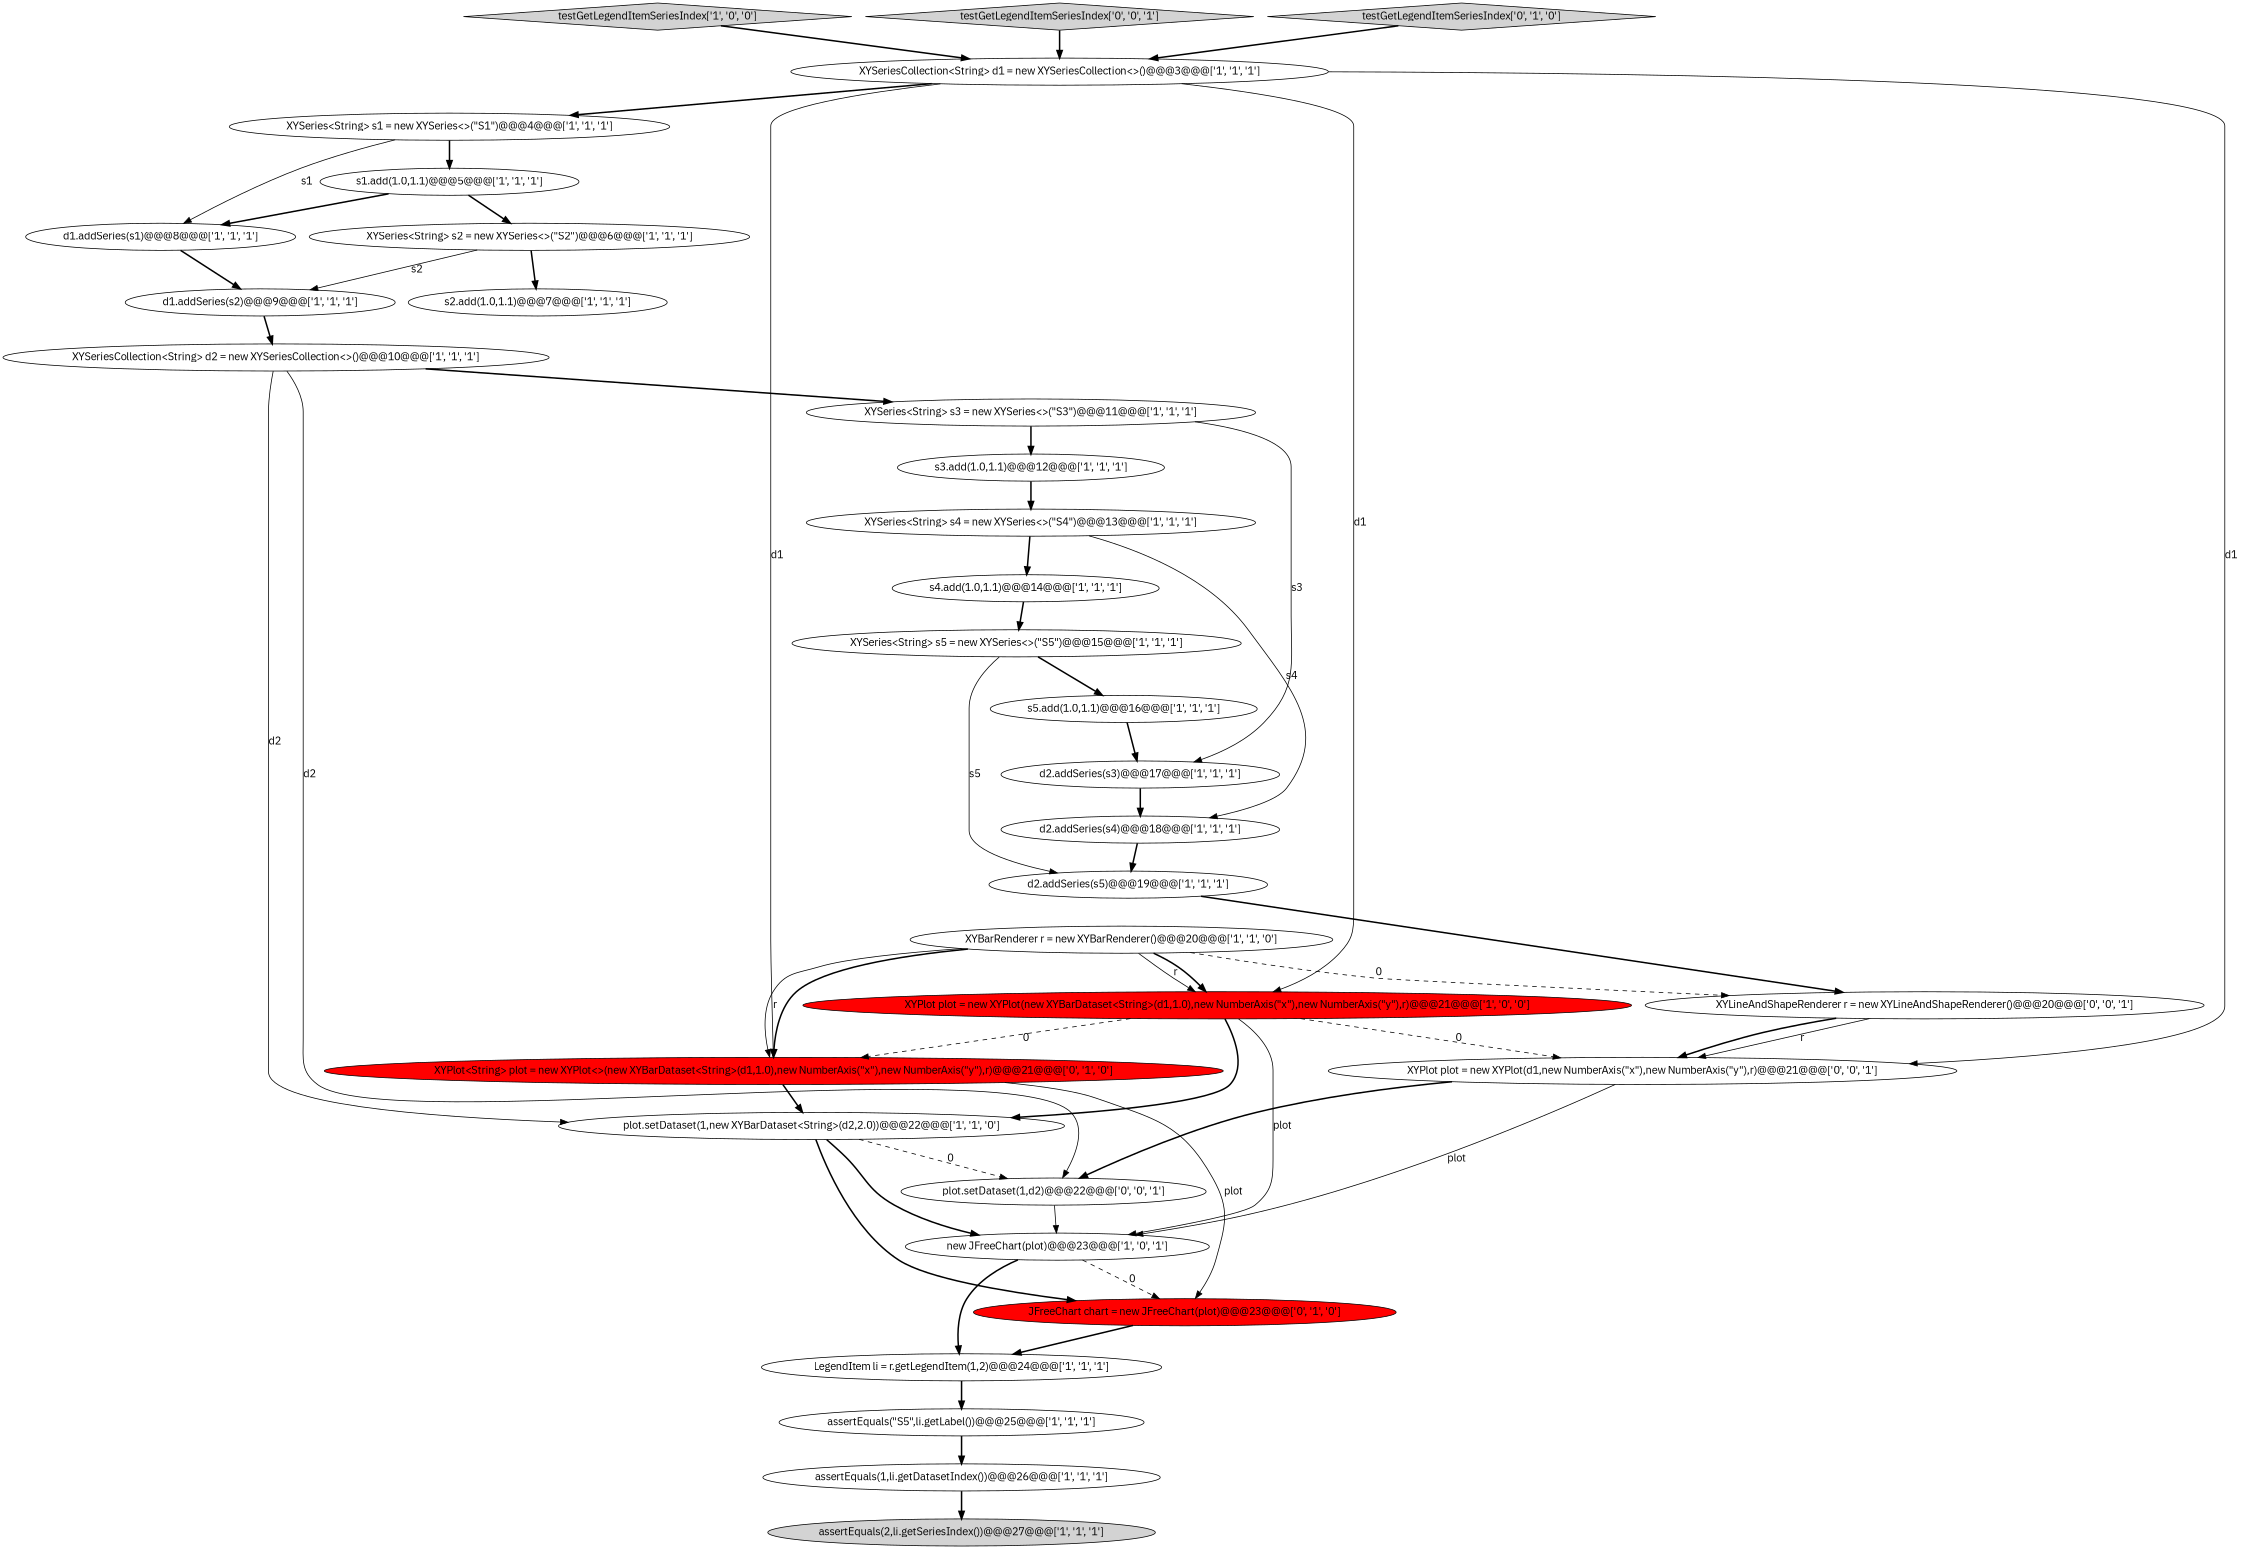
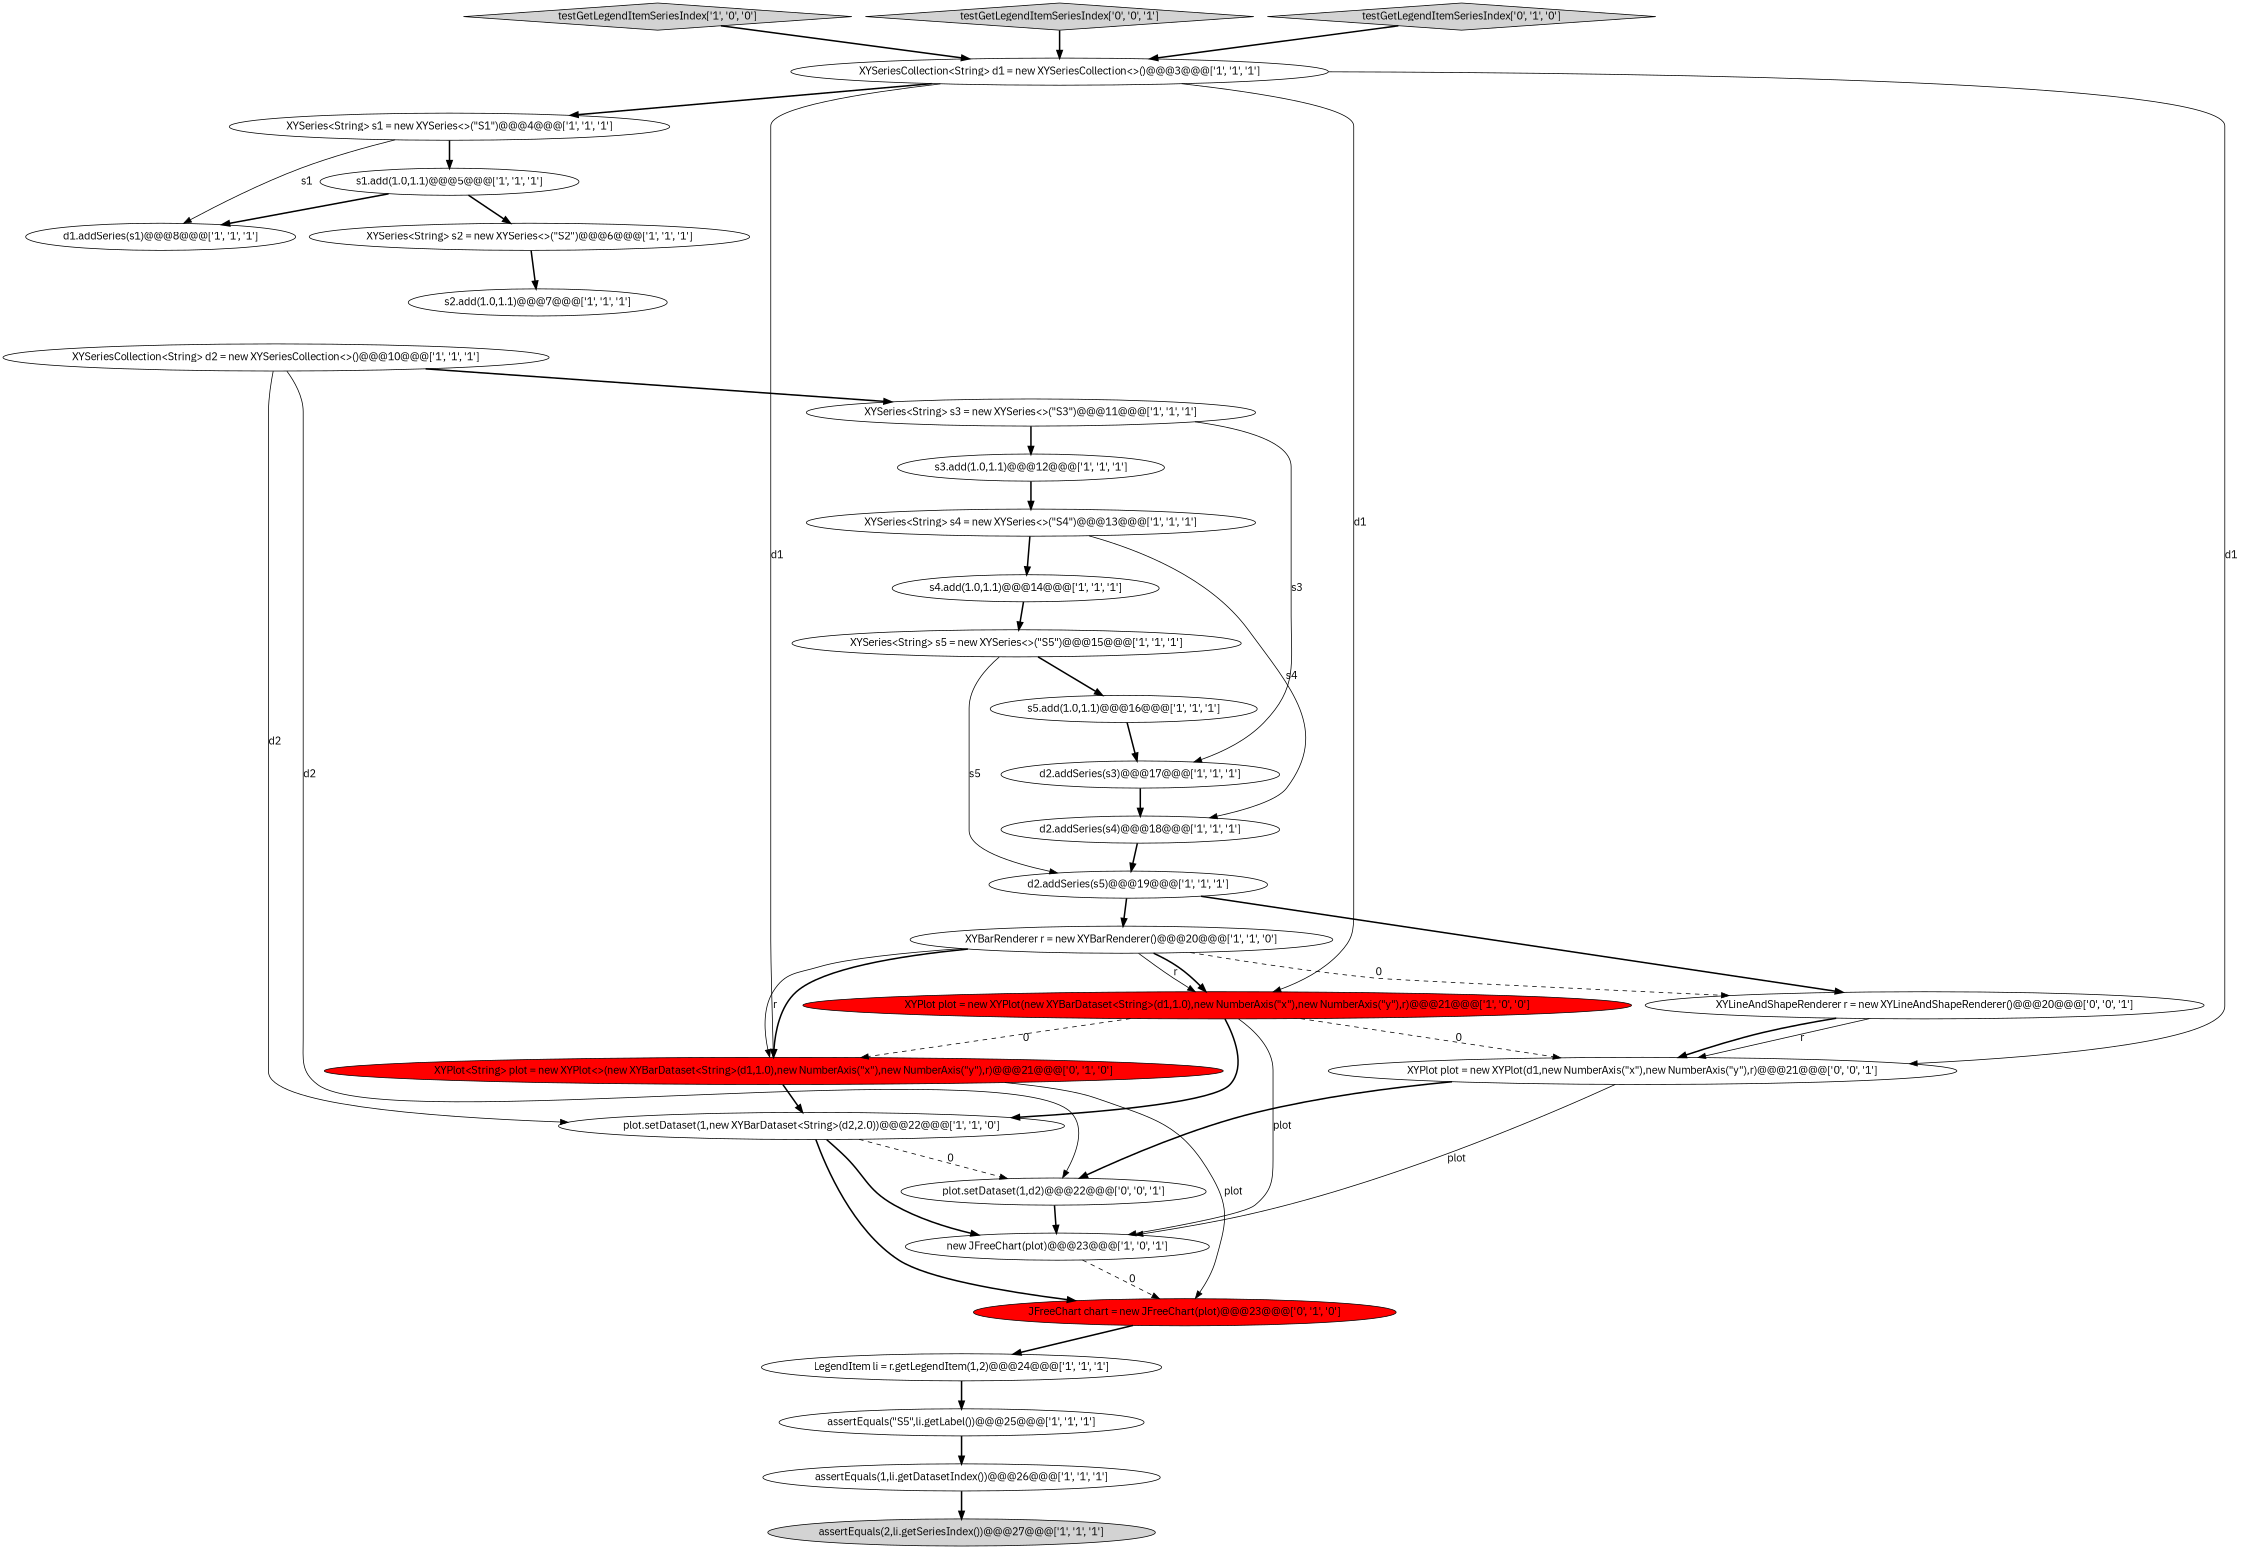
(260, 302) -> none
none -> (1125, 908)
(1055, 1215) -> (1055, 1215)
(972, 1292) -> none
